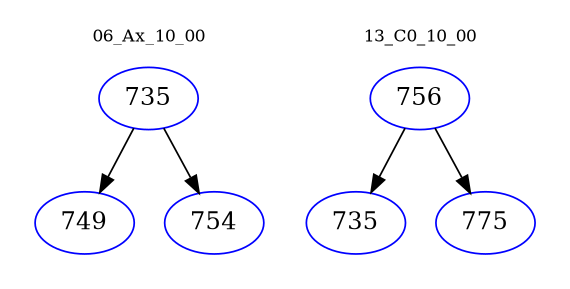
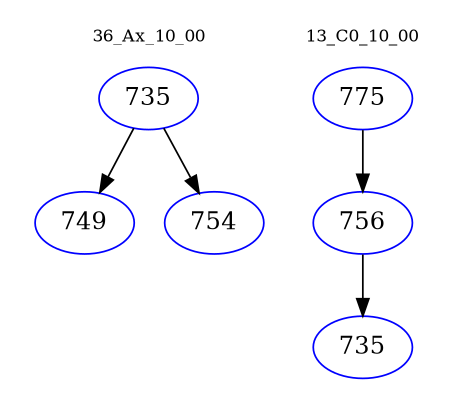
(149, 37) -> (149, 37)
(448, 153) -> (363, 152)
